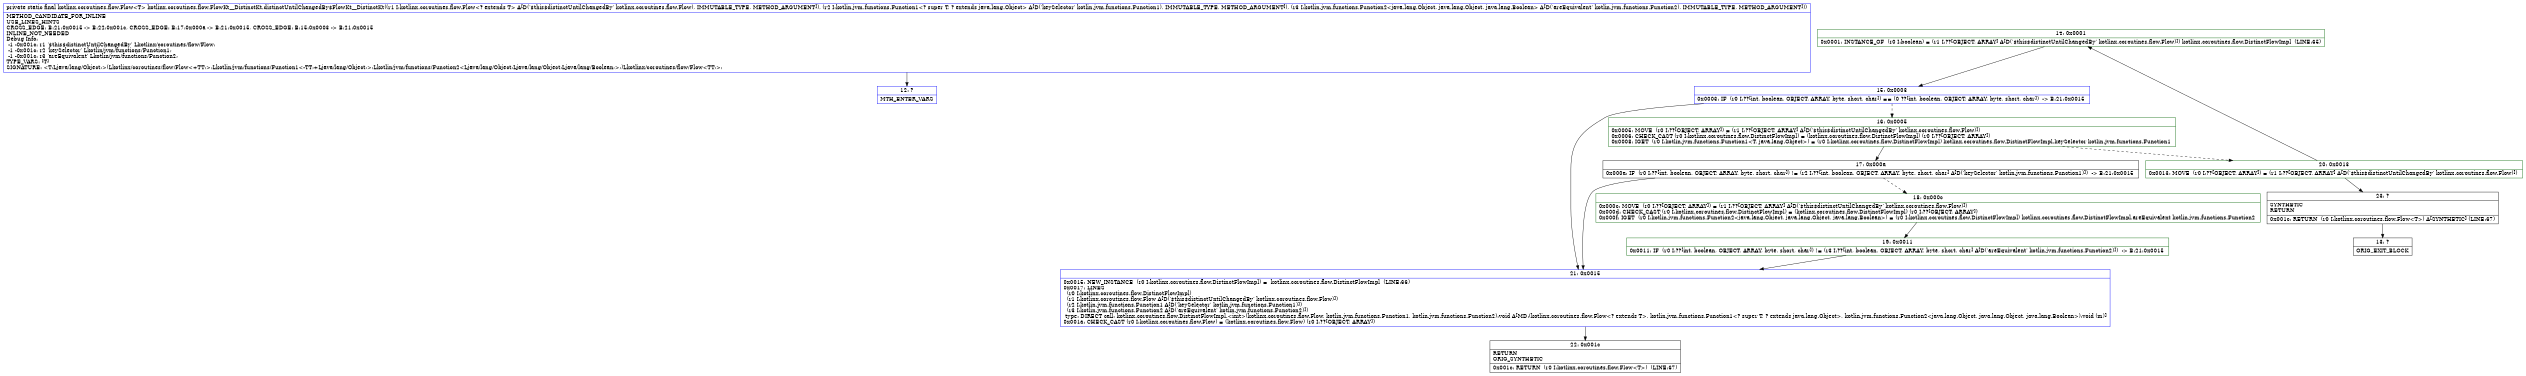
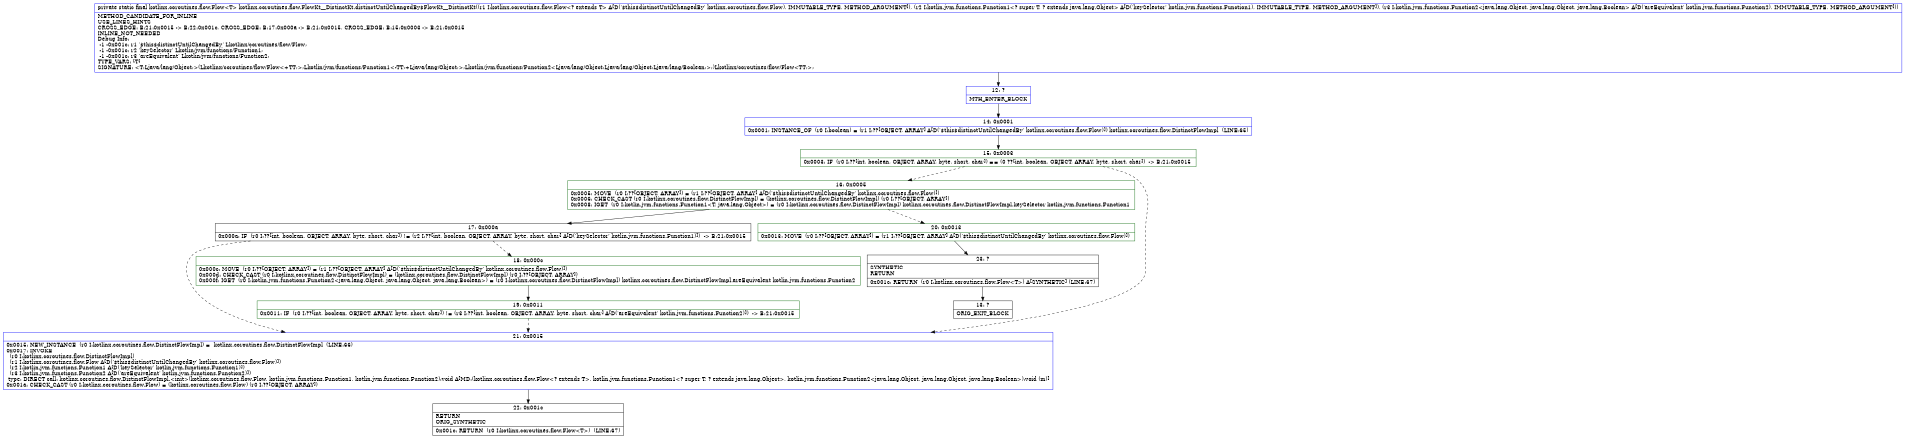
(2071, 38) -> (998, 126)
(1892, 95) -> (998, 158)
(907, 99) -> (998, 99)
(2204, 104) -> (998, 109)
(1580, 137) -> (1110, 298)
(1590, 196) -> (194, 289)
(1805, 262) -> (528, 323)
(1086, 288) -> (31, 351)
